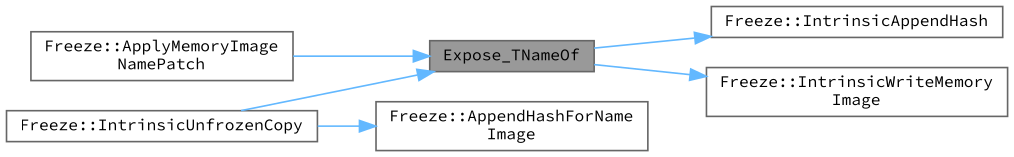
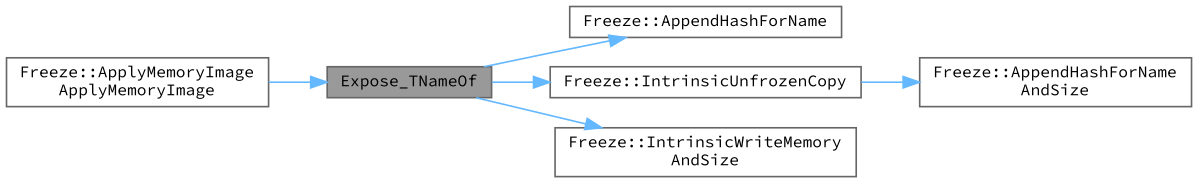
(857, 22) -> (706, 22)
(162, 56) -> (138, 82)
(857, 92) -> (706, 152)
(329, 93) -> (513, 82)
(512, 126) -> (1056, 82)
